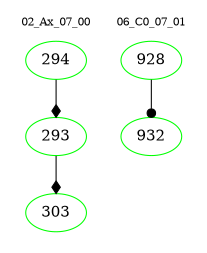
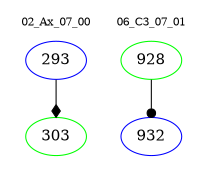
(151, 23) -> (151, 23)
(56, 60) -> none
(56, 137) -> (56, 60)
(151, 137) -> (151, 137)
